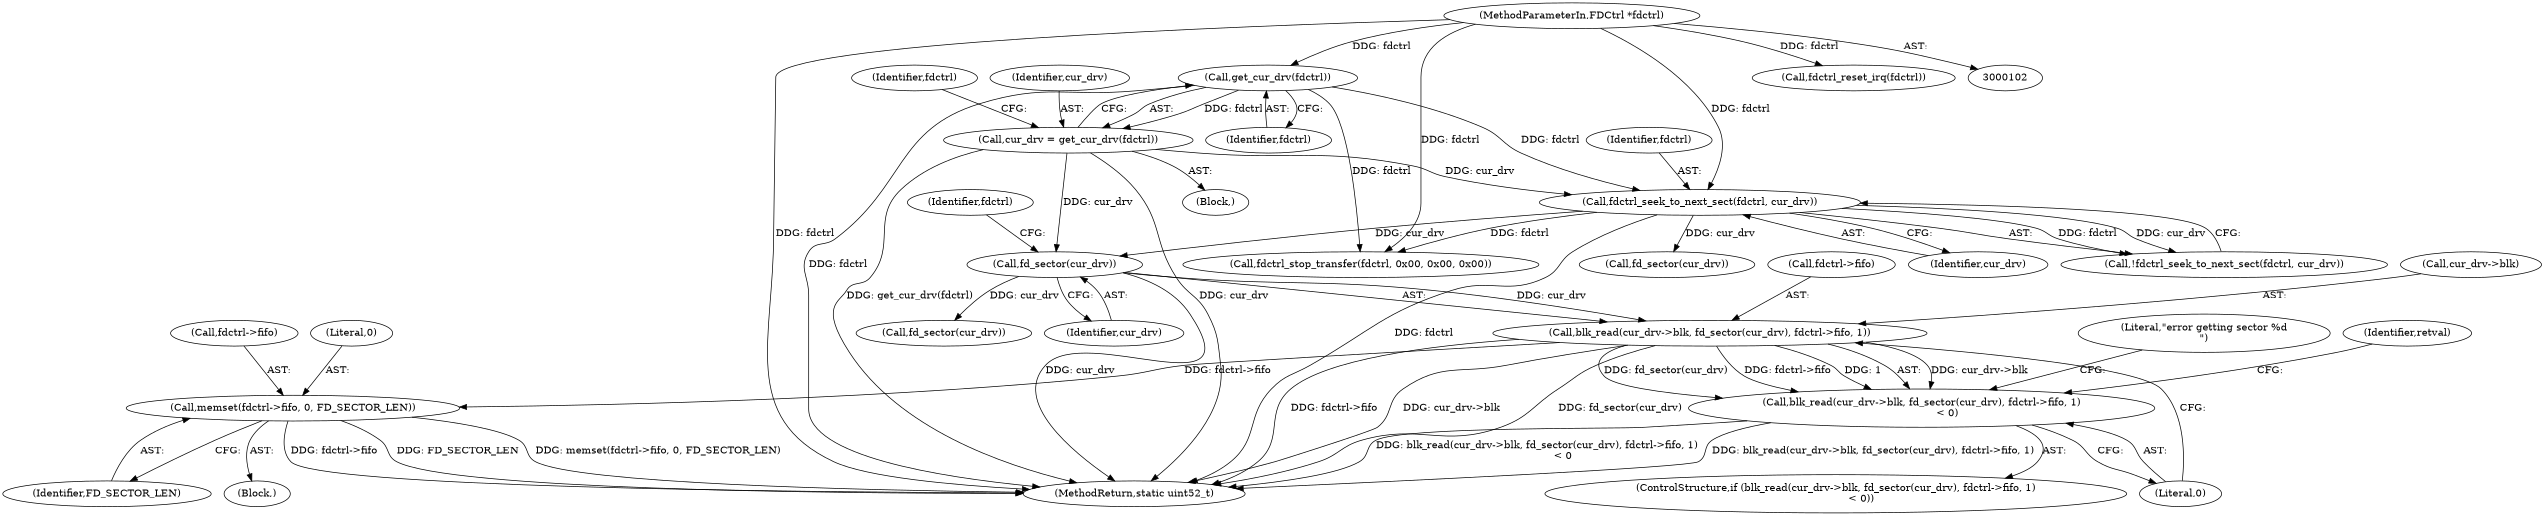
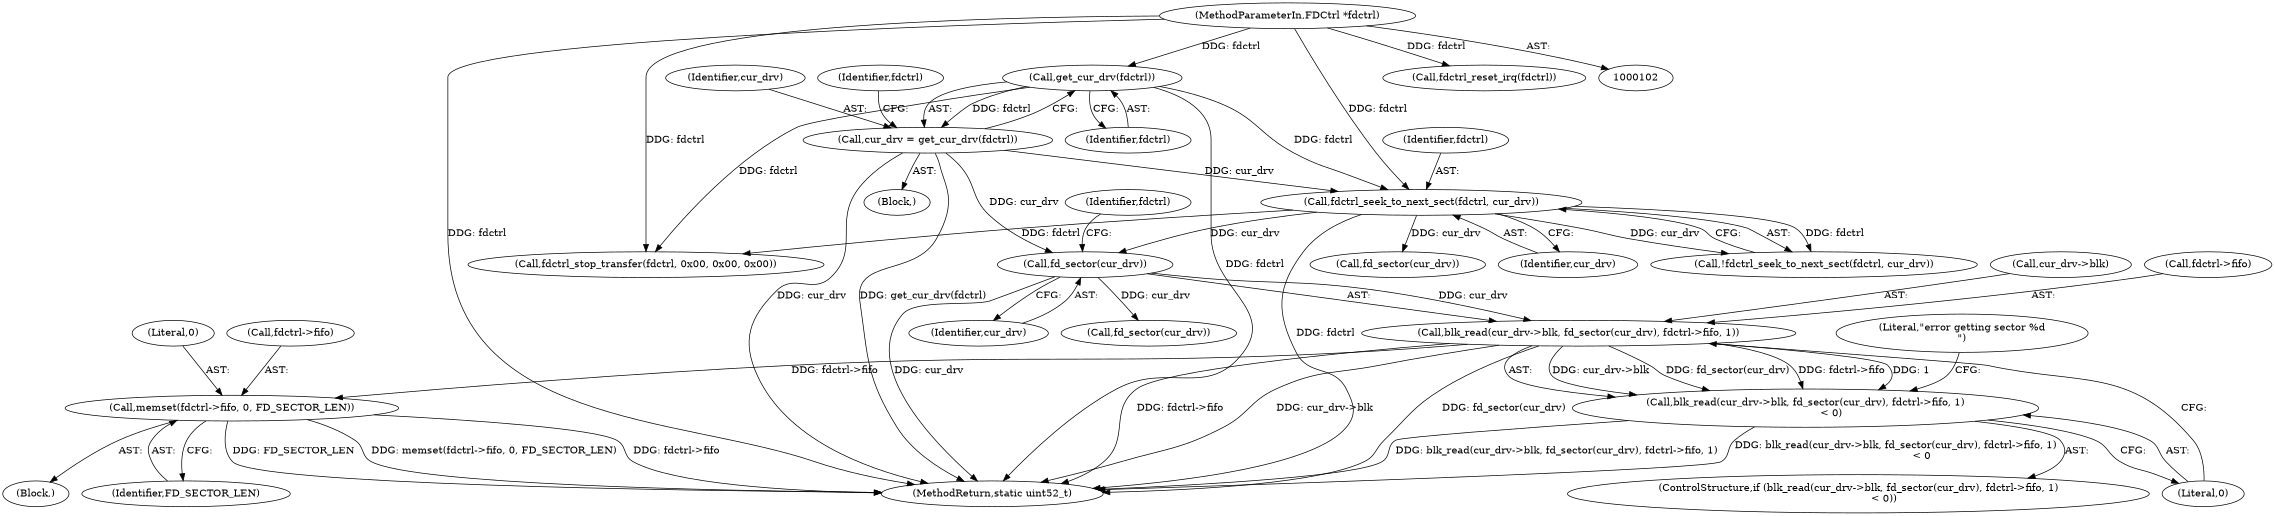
(2005, 78) -> (1636, 78)
(2407, 333) -> none
